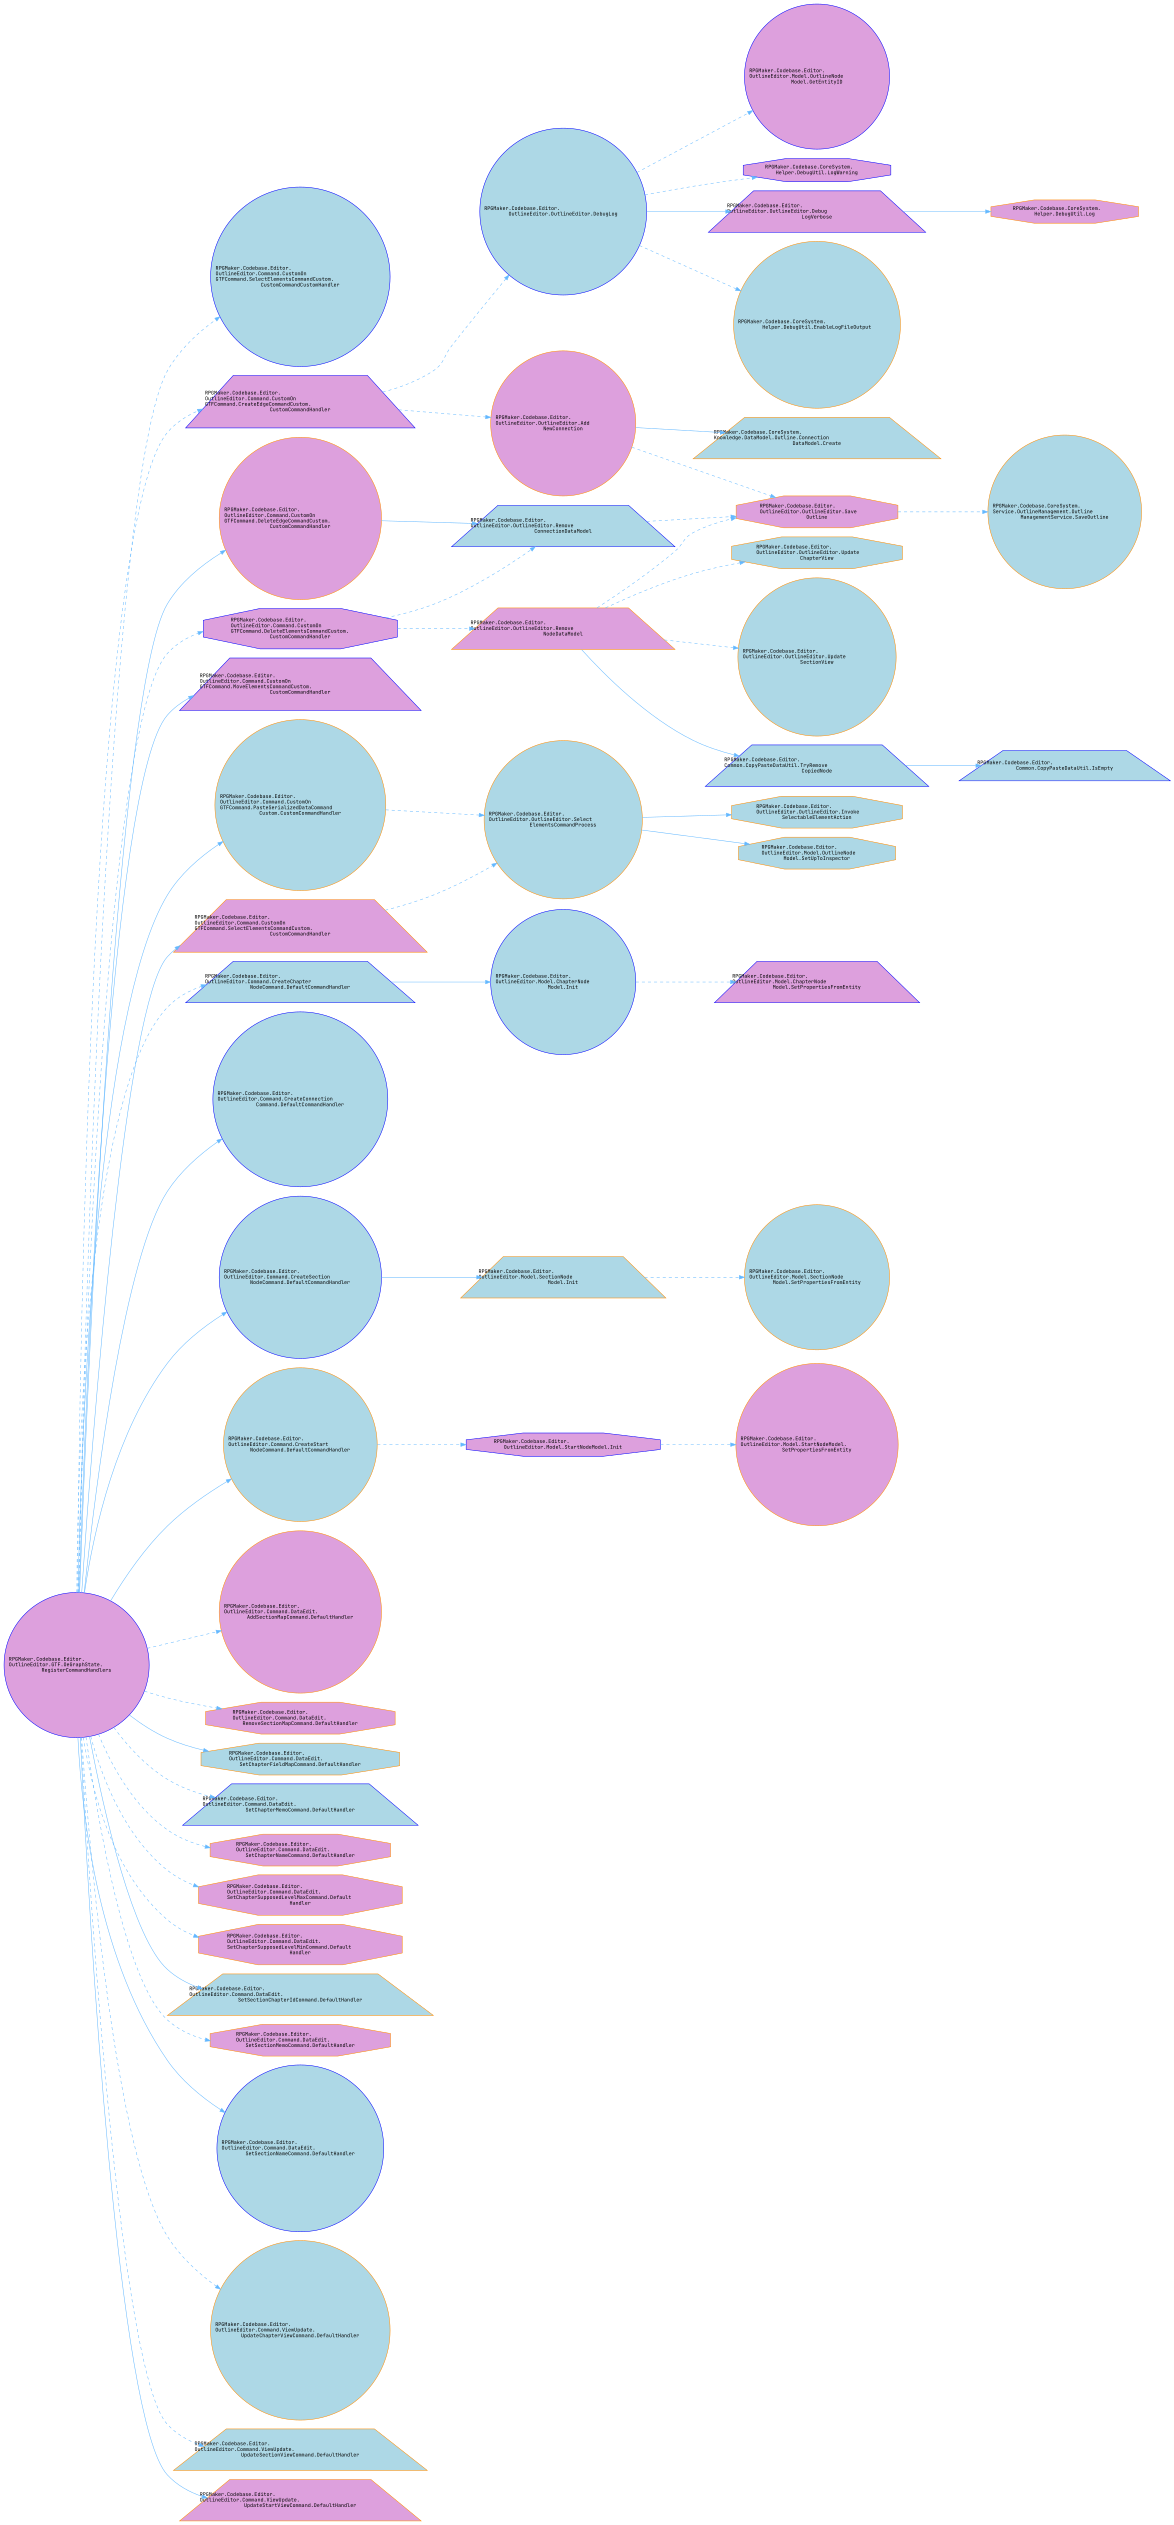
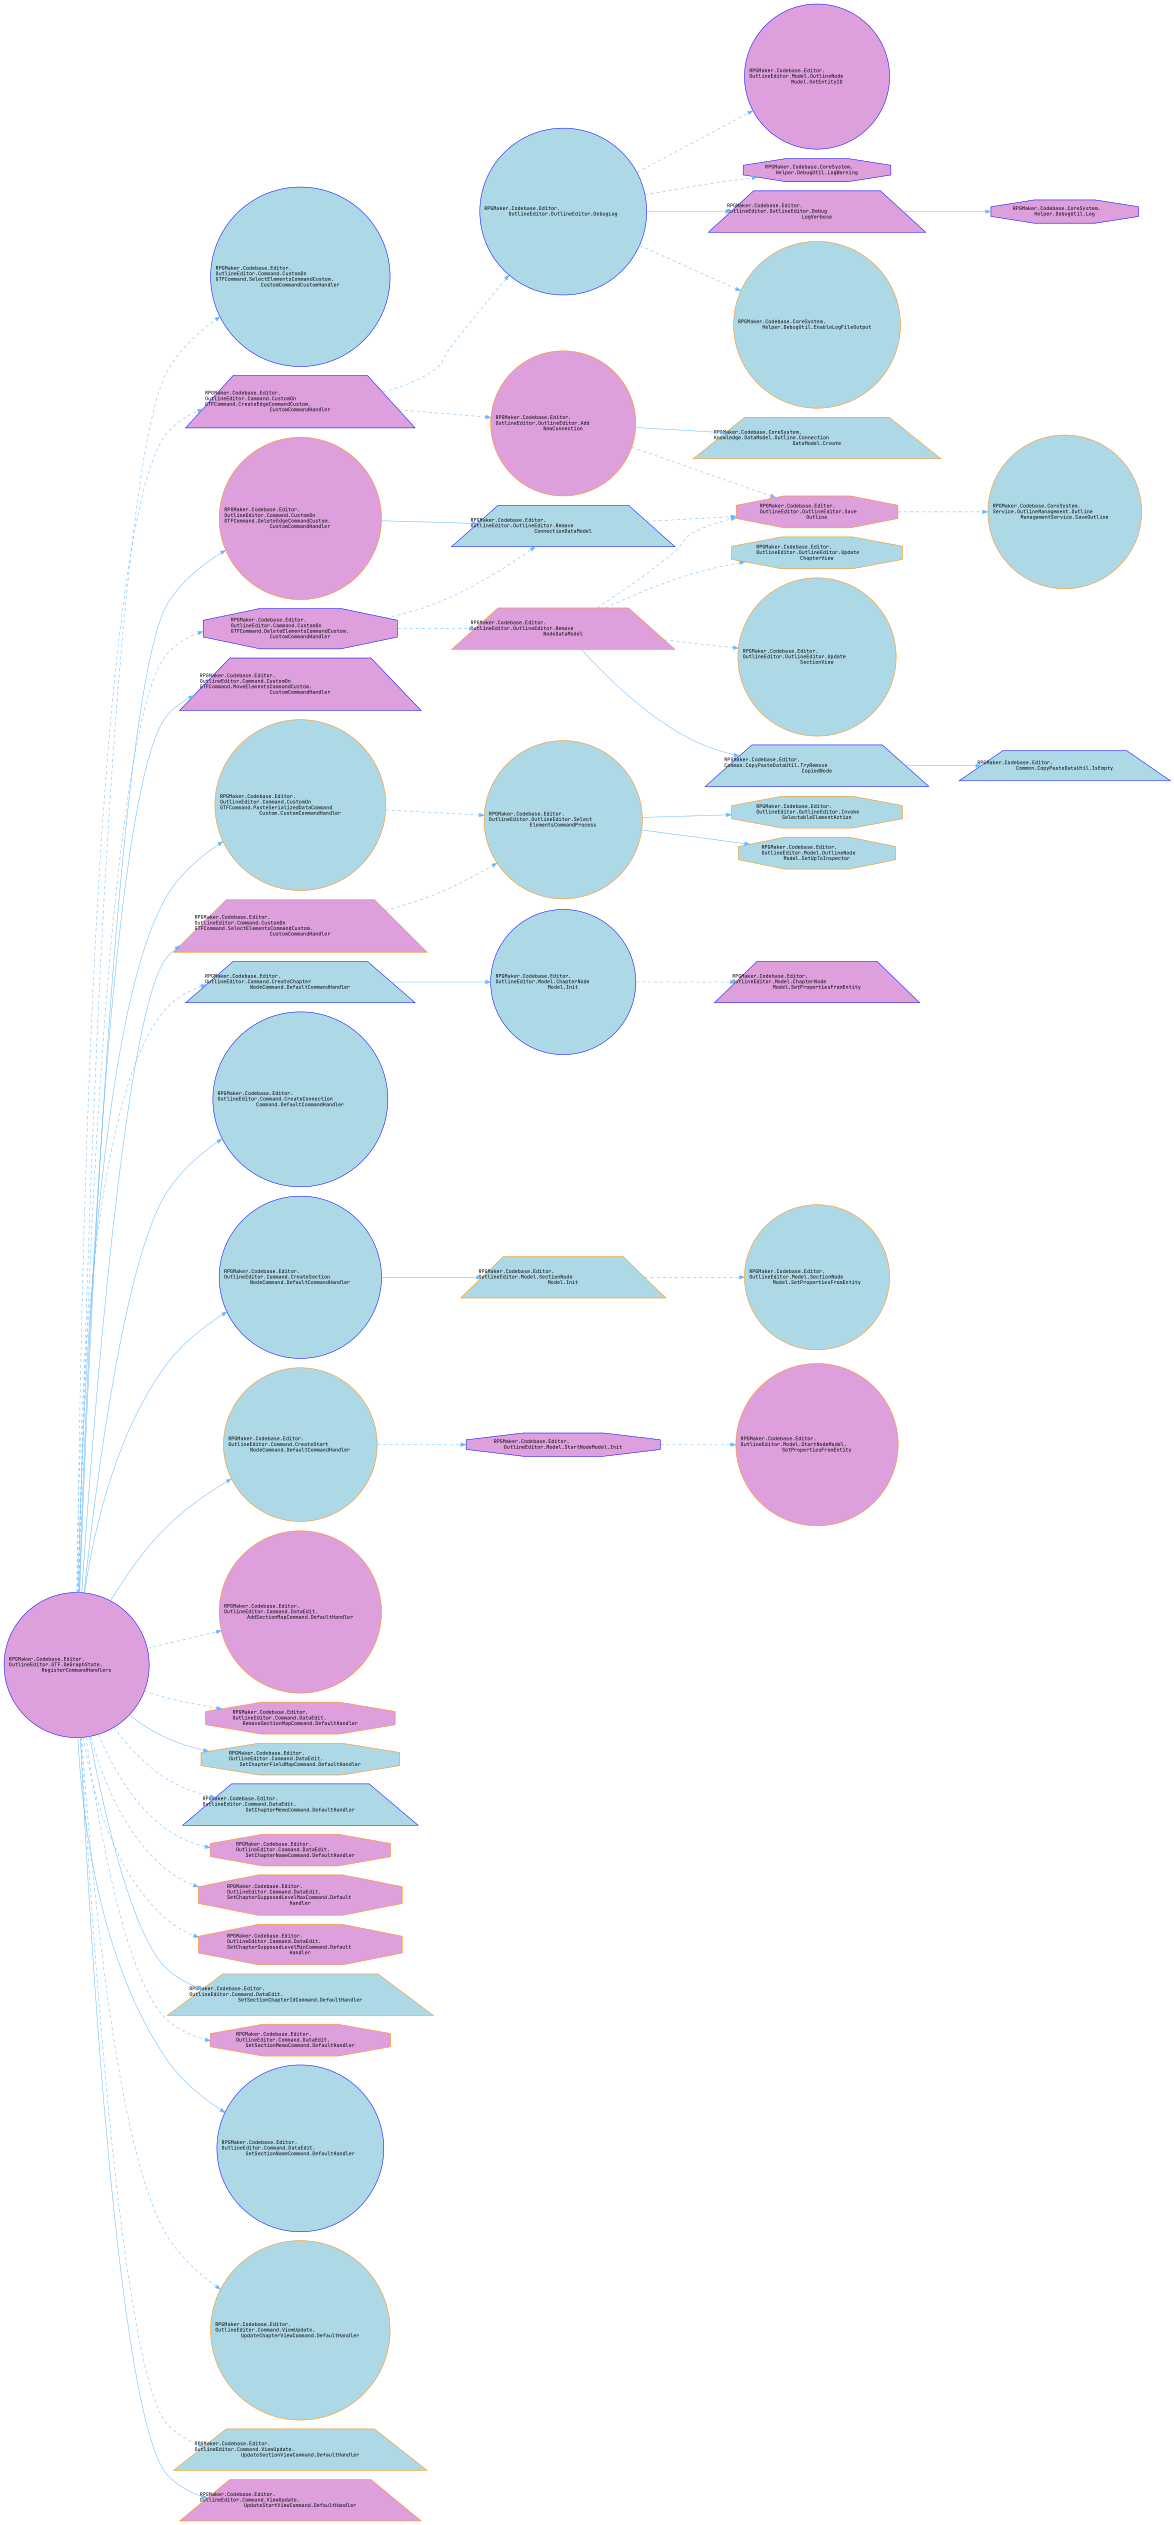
(1065, 212) -> (1065, 212)
